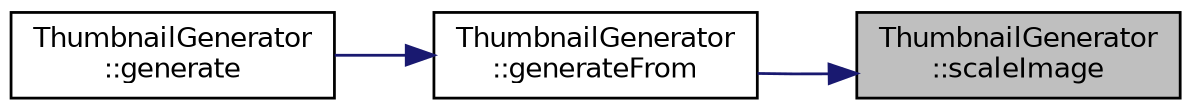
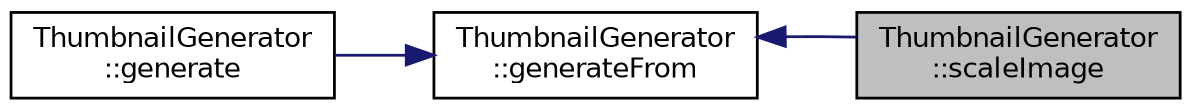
(793, 74) -> (821, 37)
